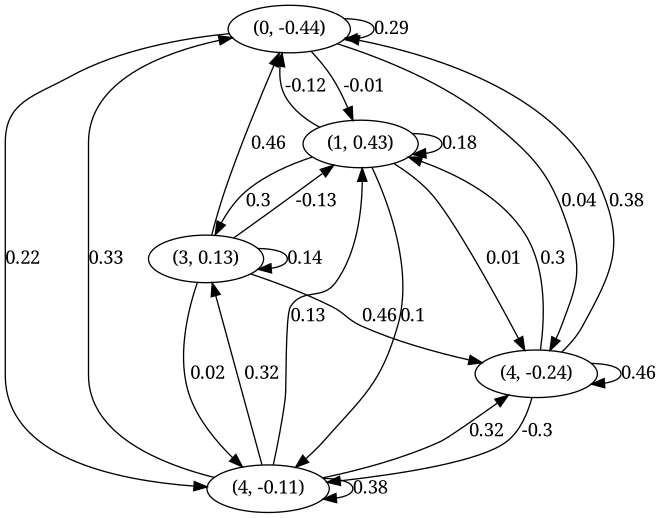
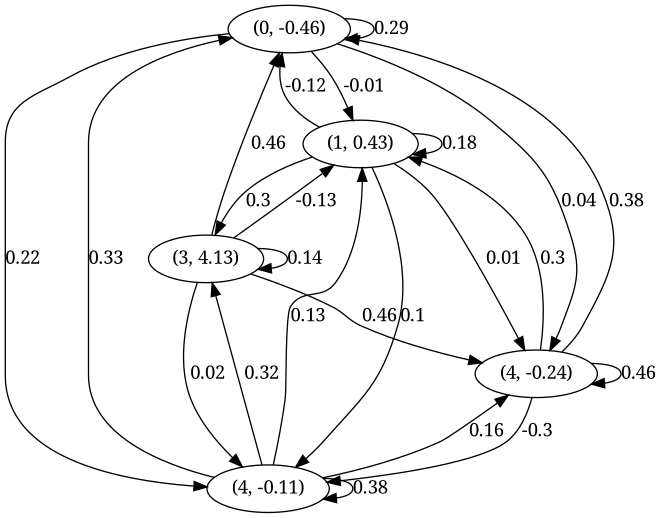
(289, 29) -> (289, 29)
(206, 259) -> (206, 259)
(487, 431) -> (487, 431)
